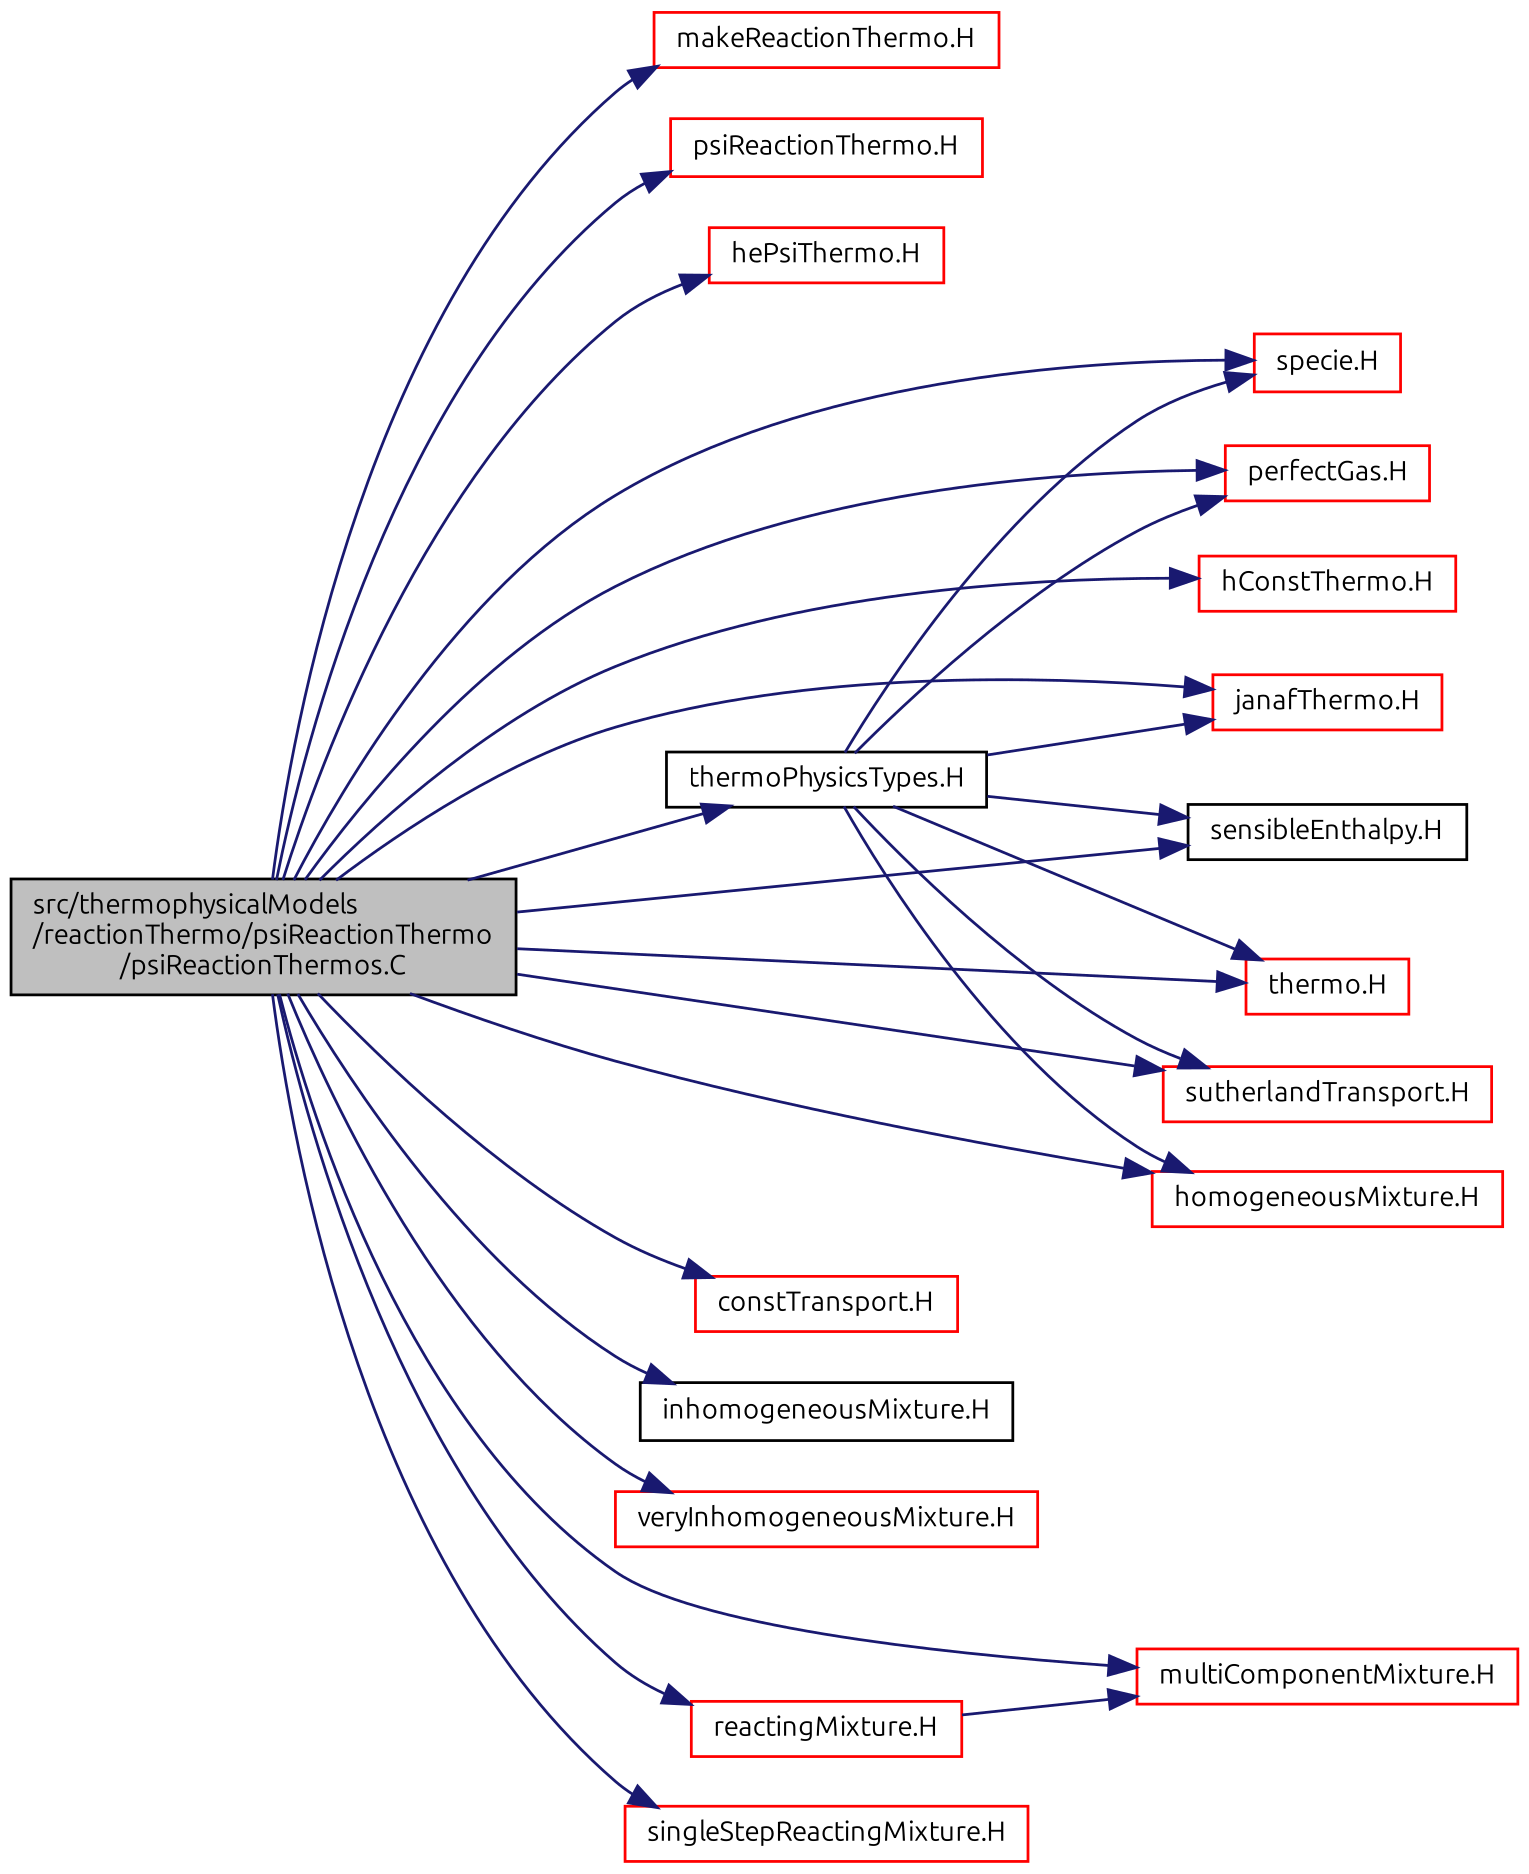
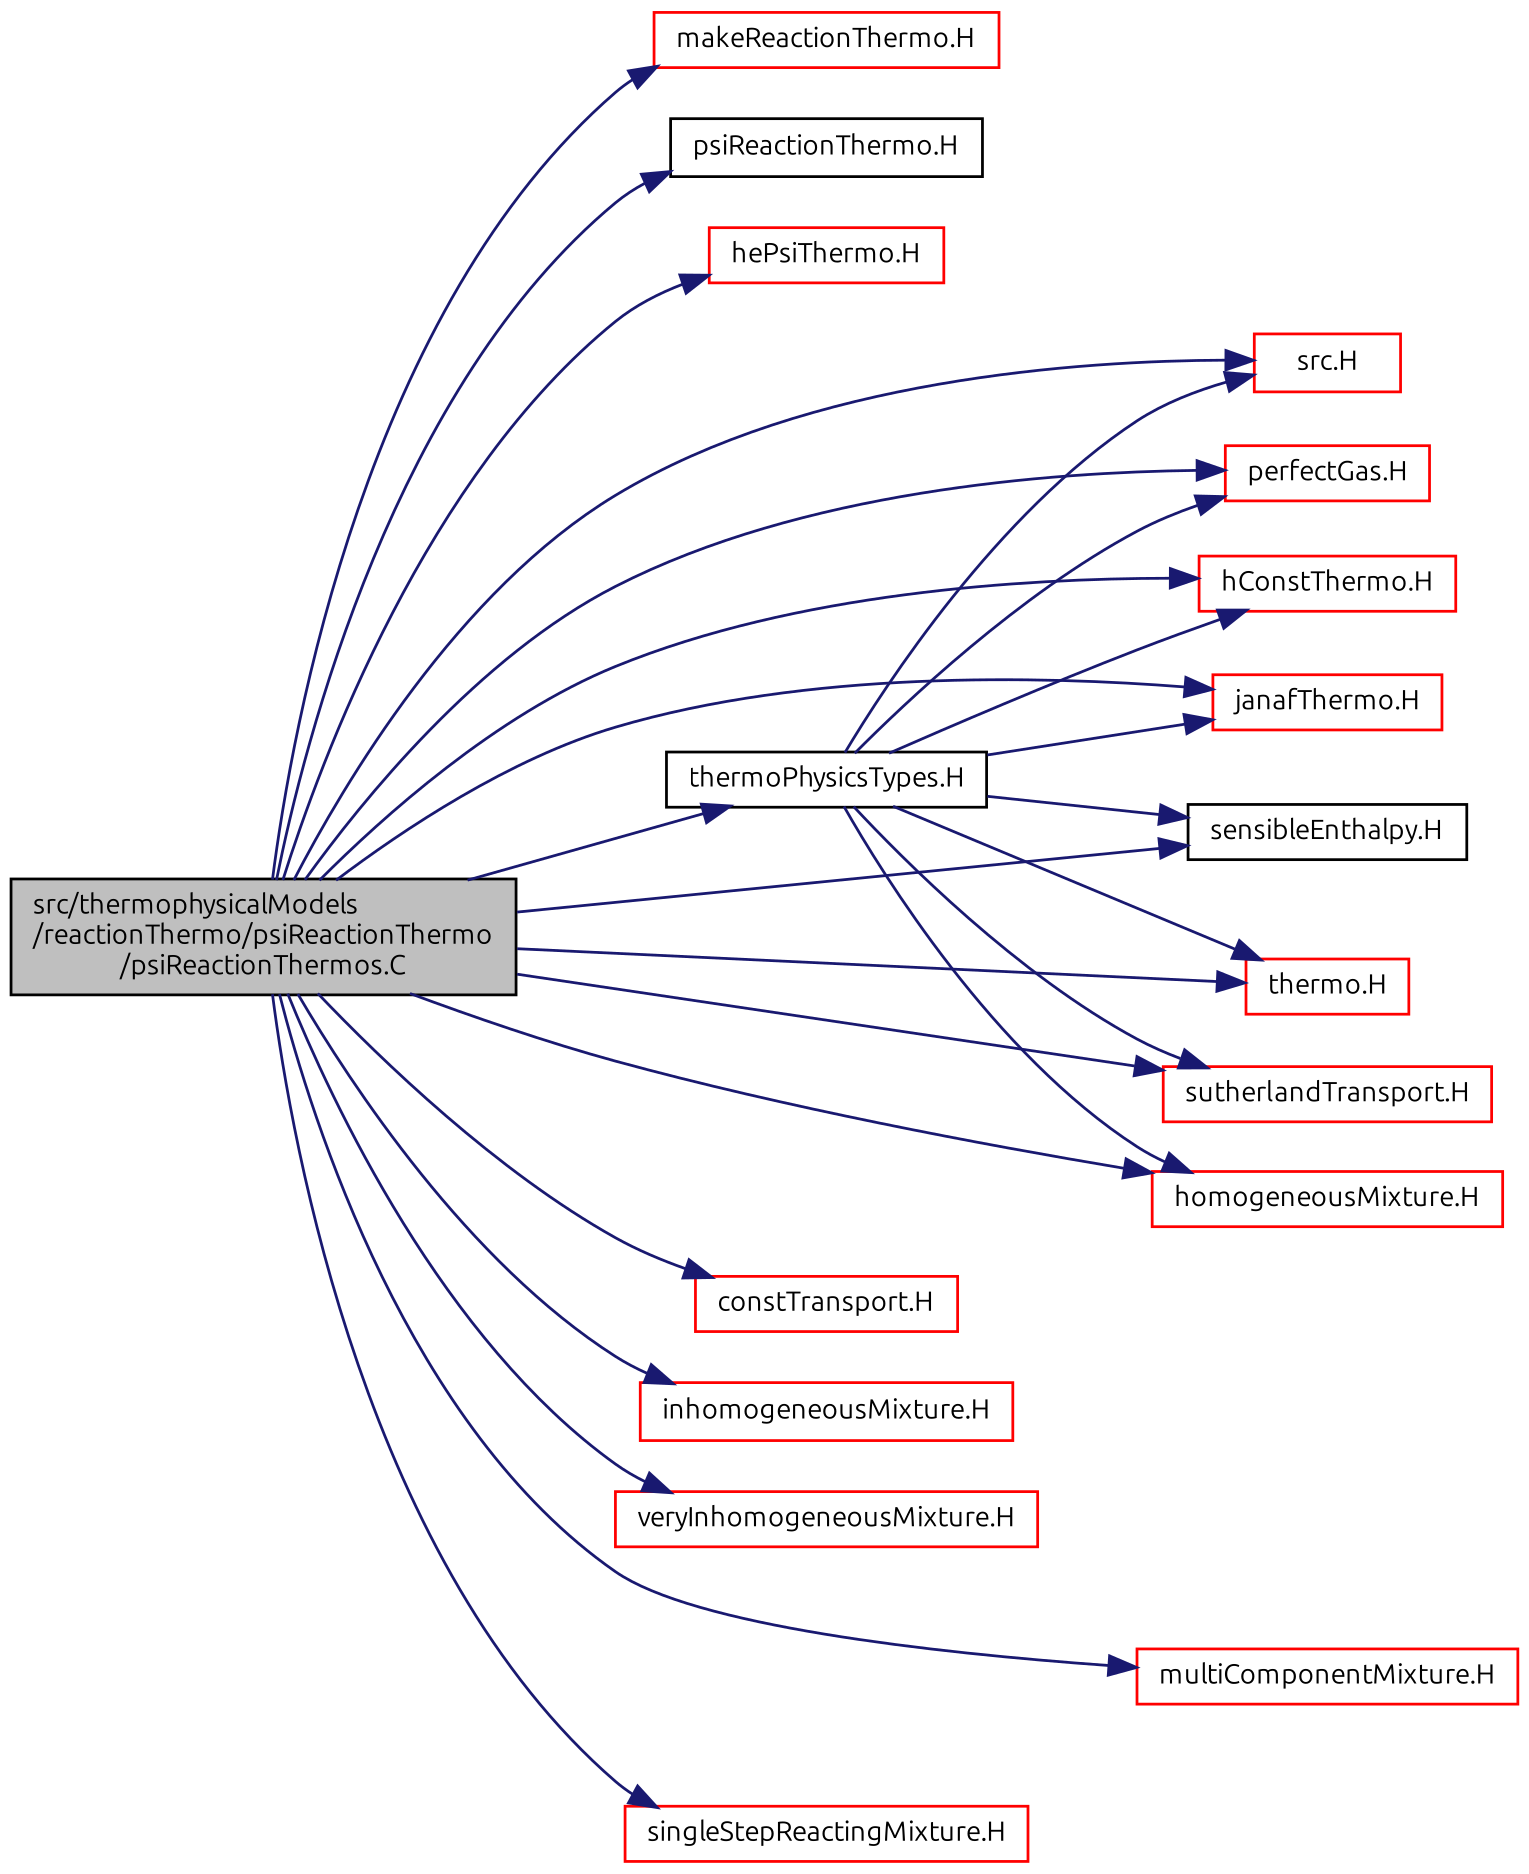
(827, 148) -> (827, 148)
(1327, 363) -> (1327, 363)
none -> (1020, 697)
(827, 1412) -> (827, 1412)
(827, 1729) -> none
